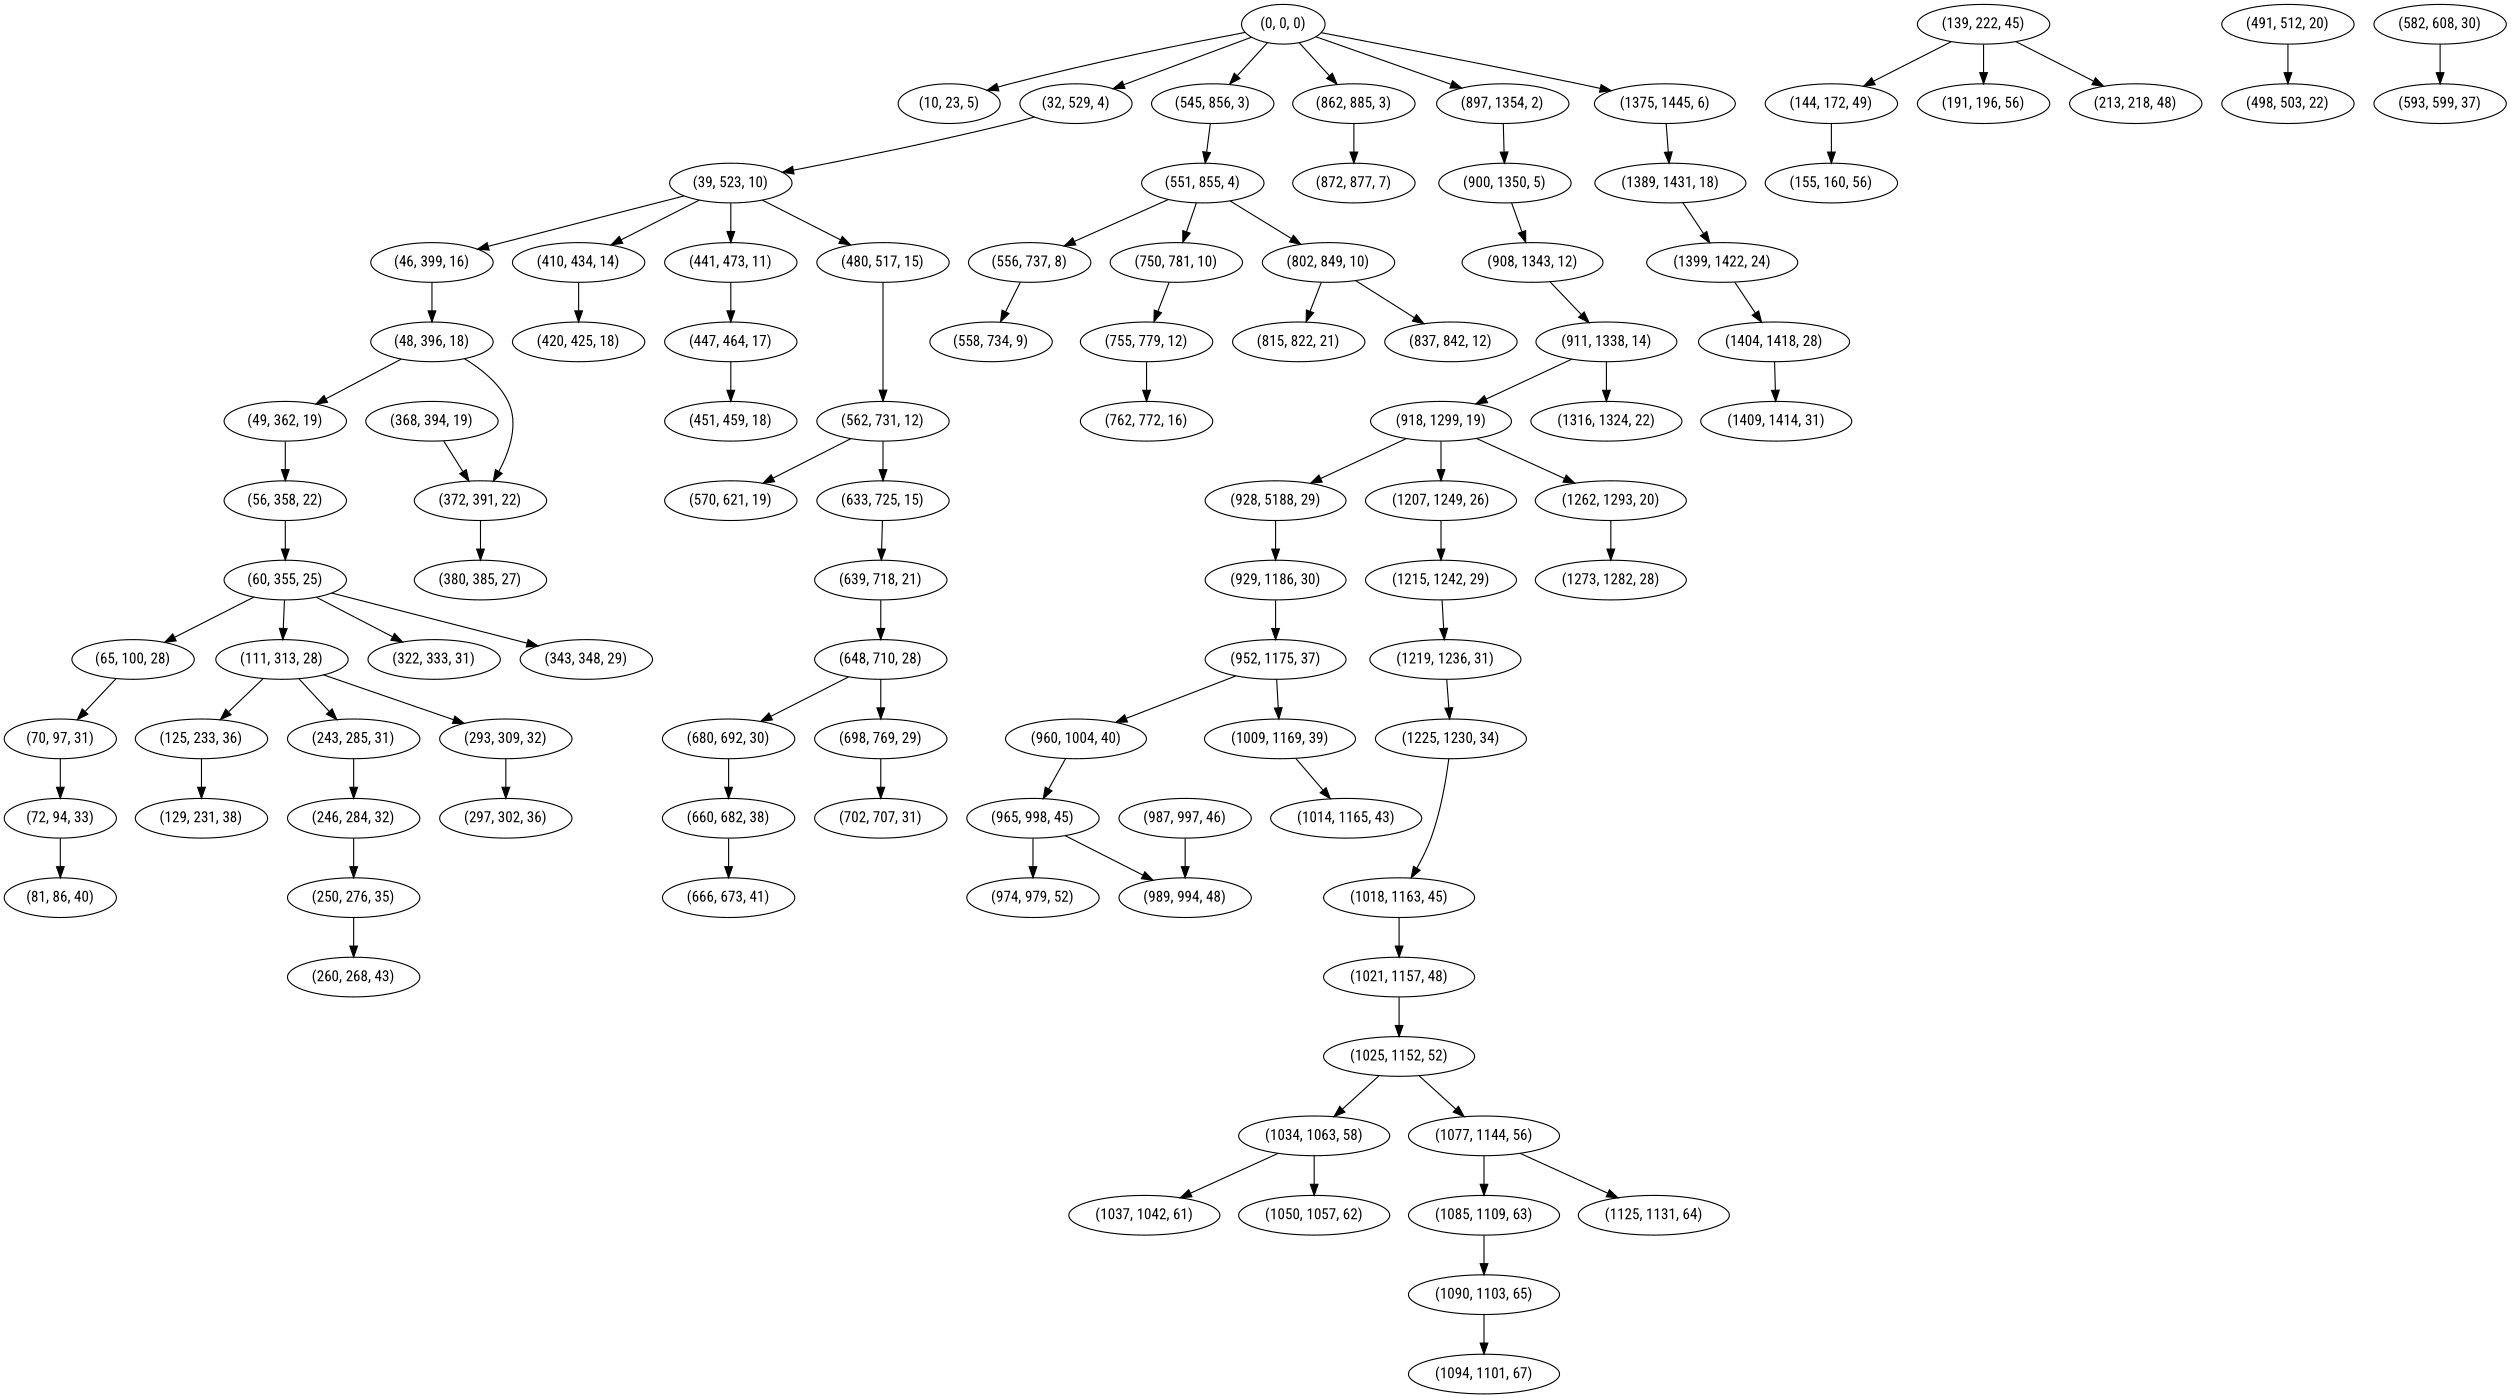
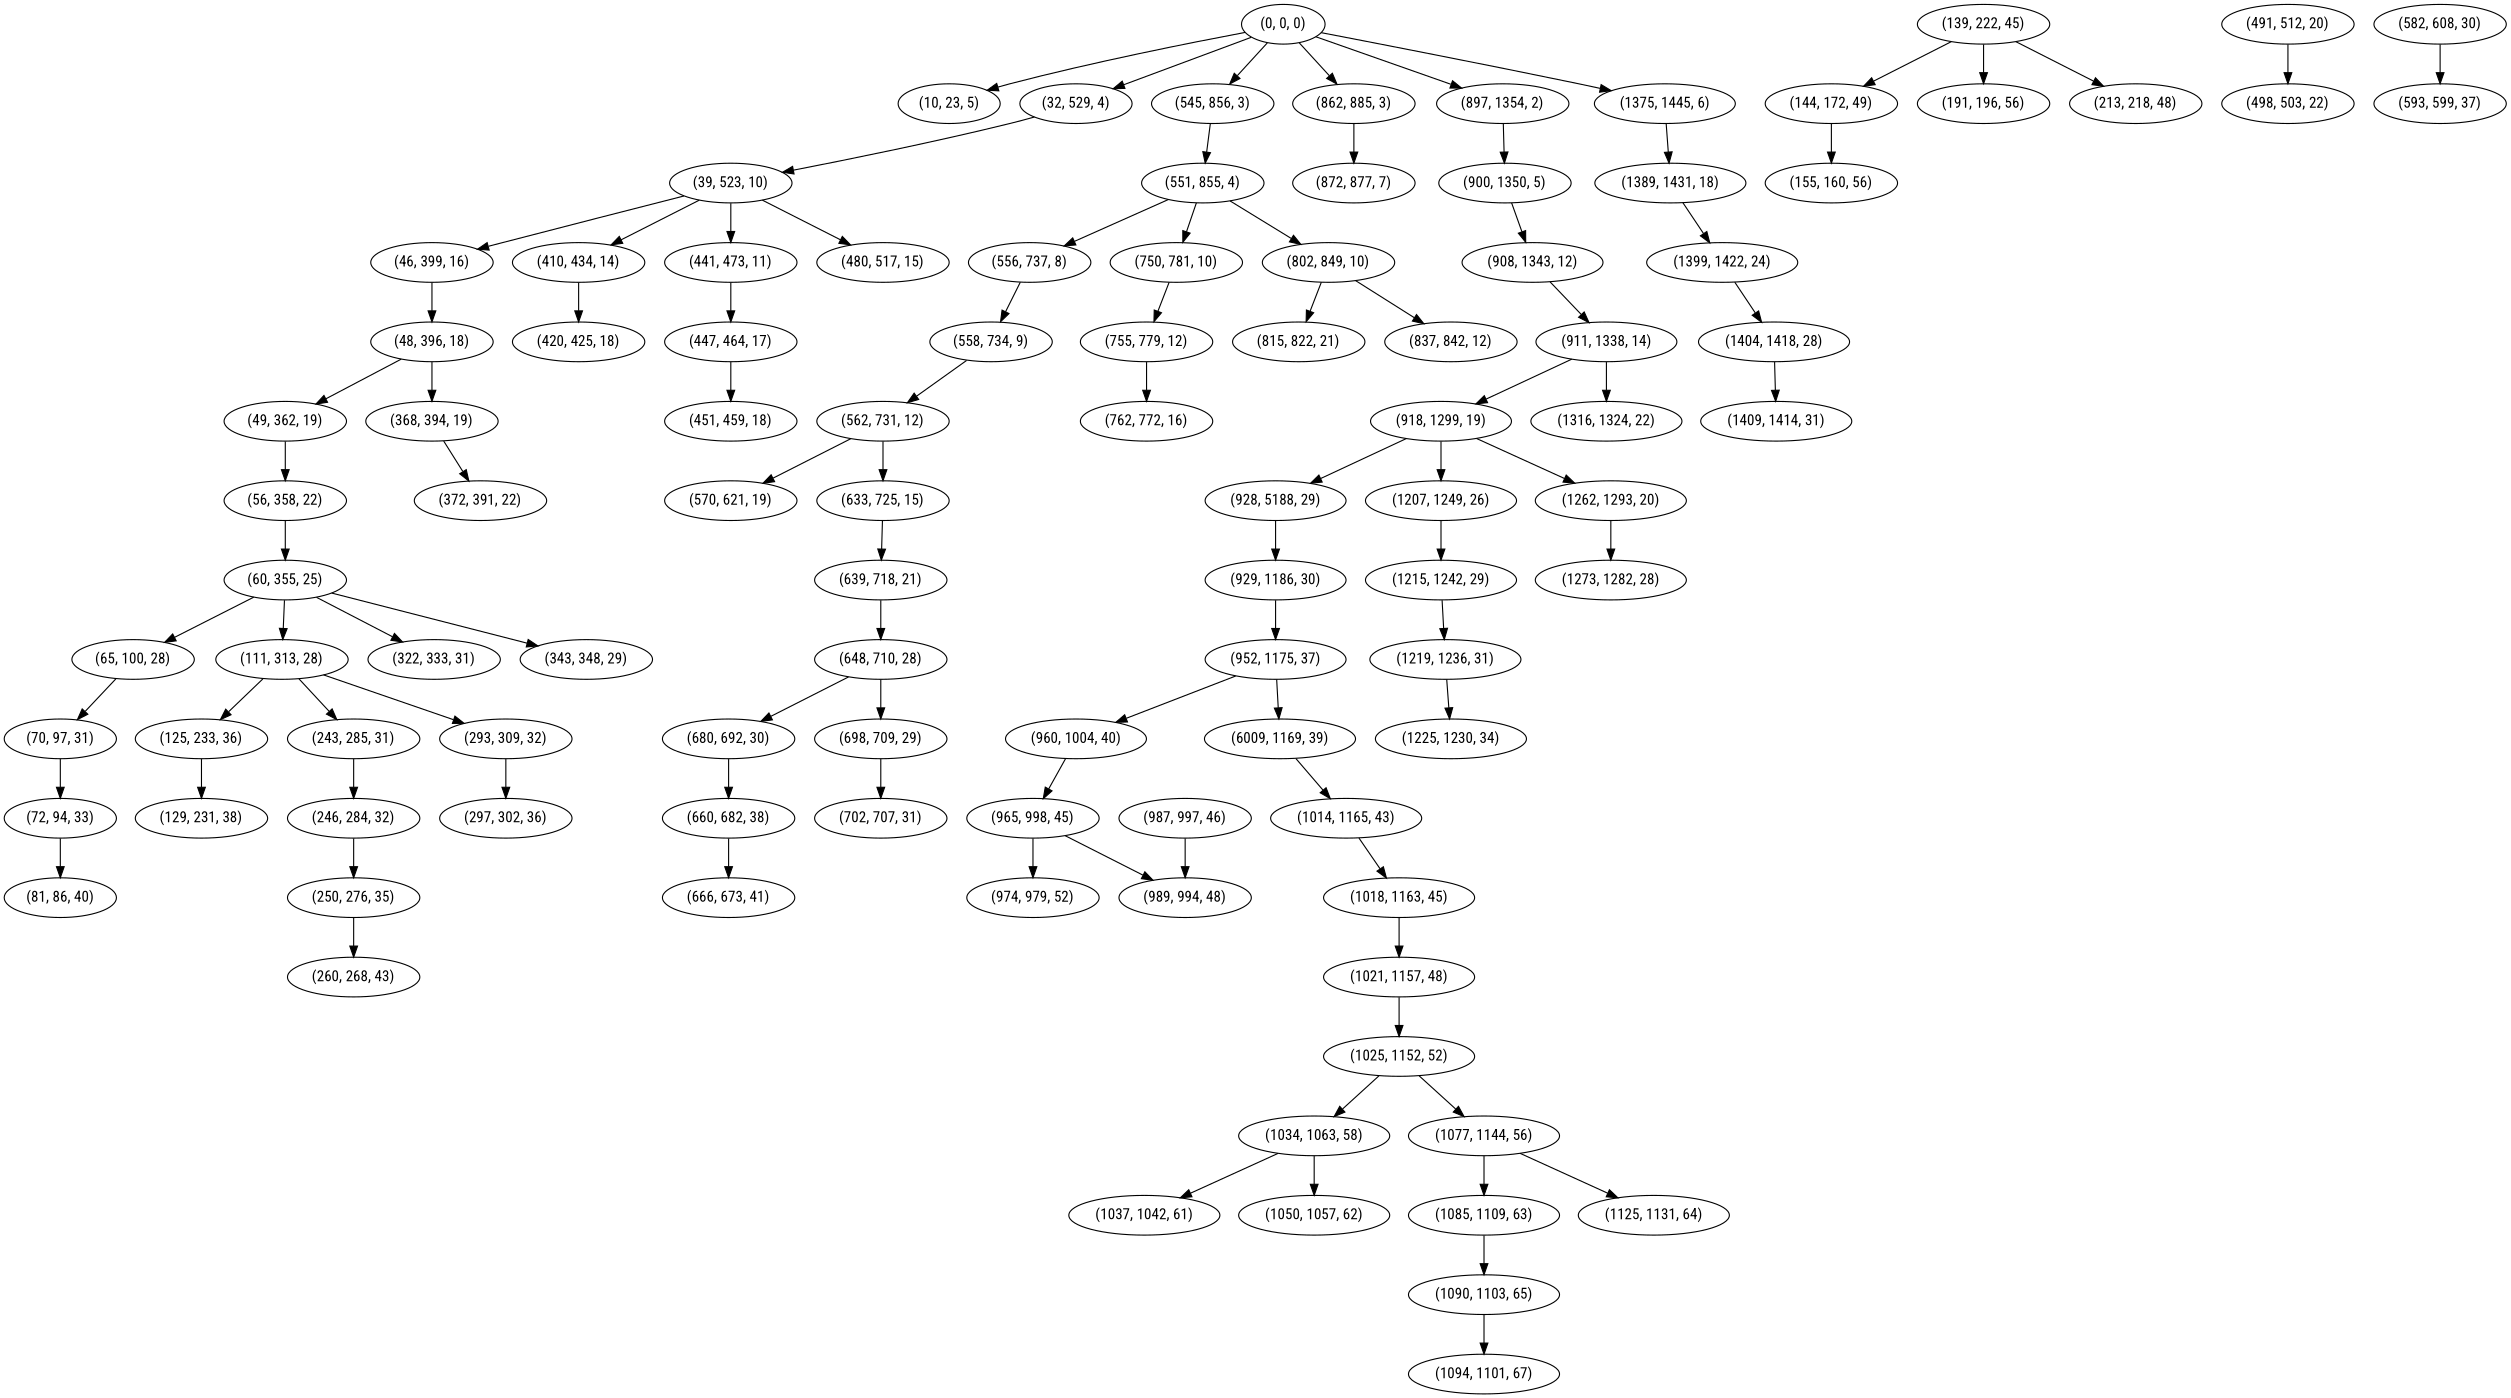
(883, 336) -> (942, 378)
(510, 407) -> (432, 376)
(480, 580) -> none
(881, 739) -> (881, 739)
(1280, 739) -> (1280, 739)
(1438, 815) -> (1369, 853)
